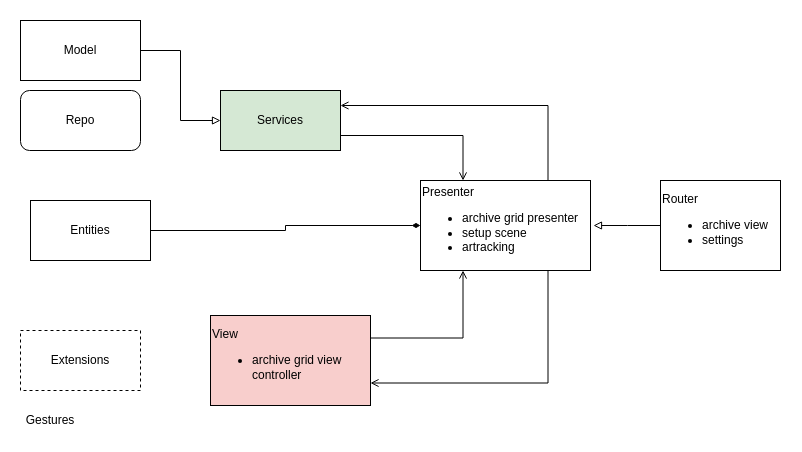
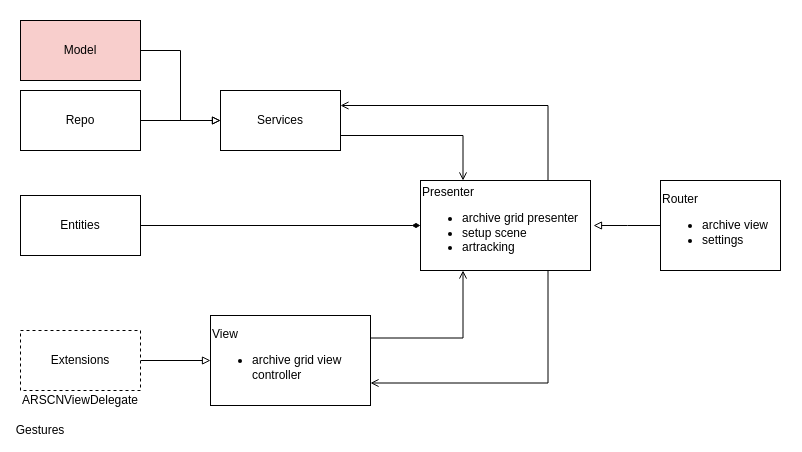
(81, 51) -> (81, 51)
(81, 121) -> (81, 121)
none -> (159, 121)
(281, 121) -> (281, 121)
(91, 231) -> (81, 226)
none -> (171, 361)
(291, 361) -> (291, 361)
none -> (81, 401)
(51, 421) -> (41, 431)
